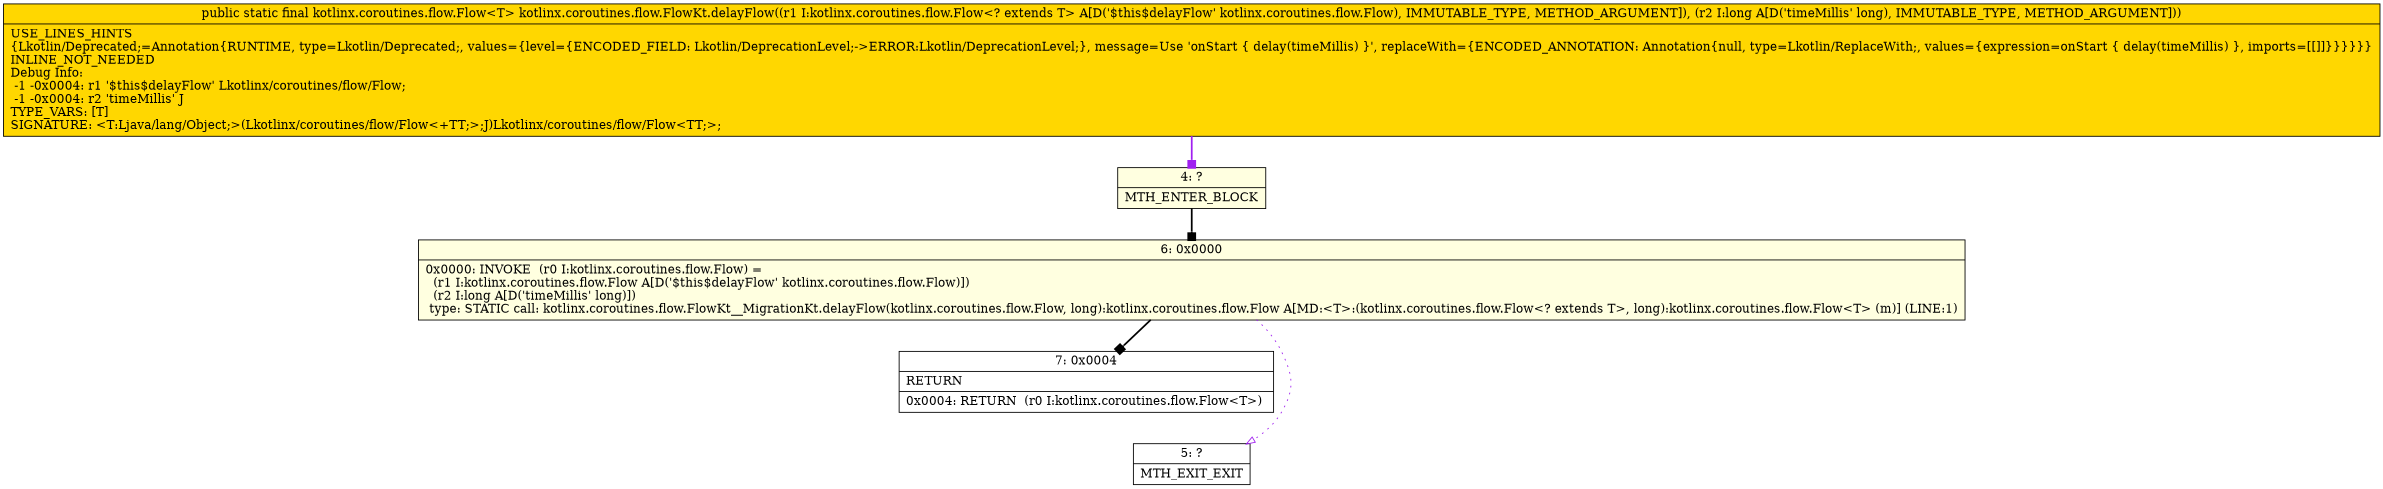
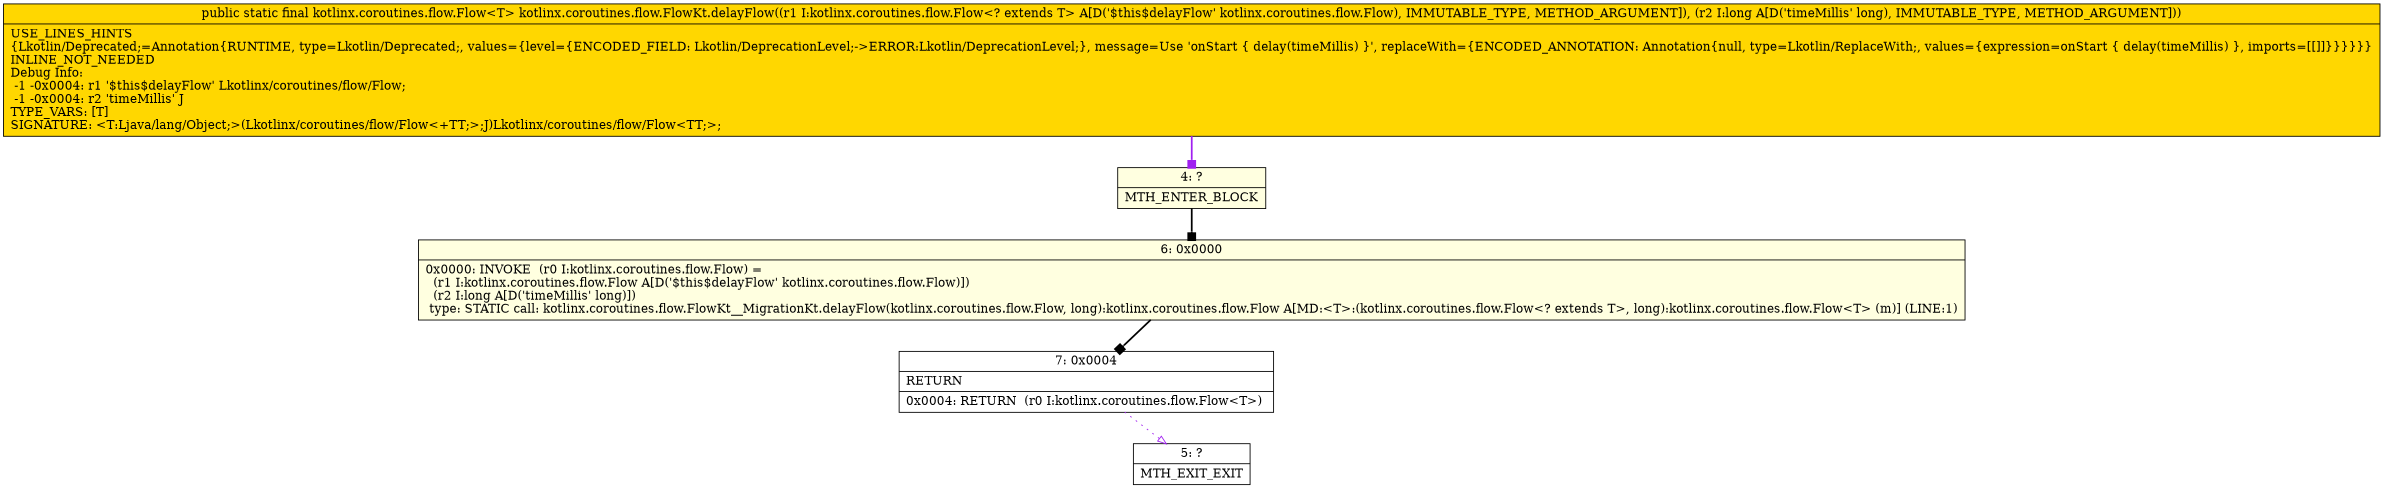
(1291, 381) -> (1142, 425)
